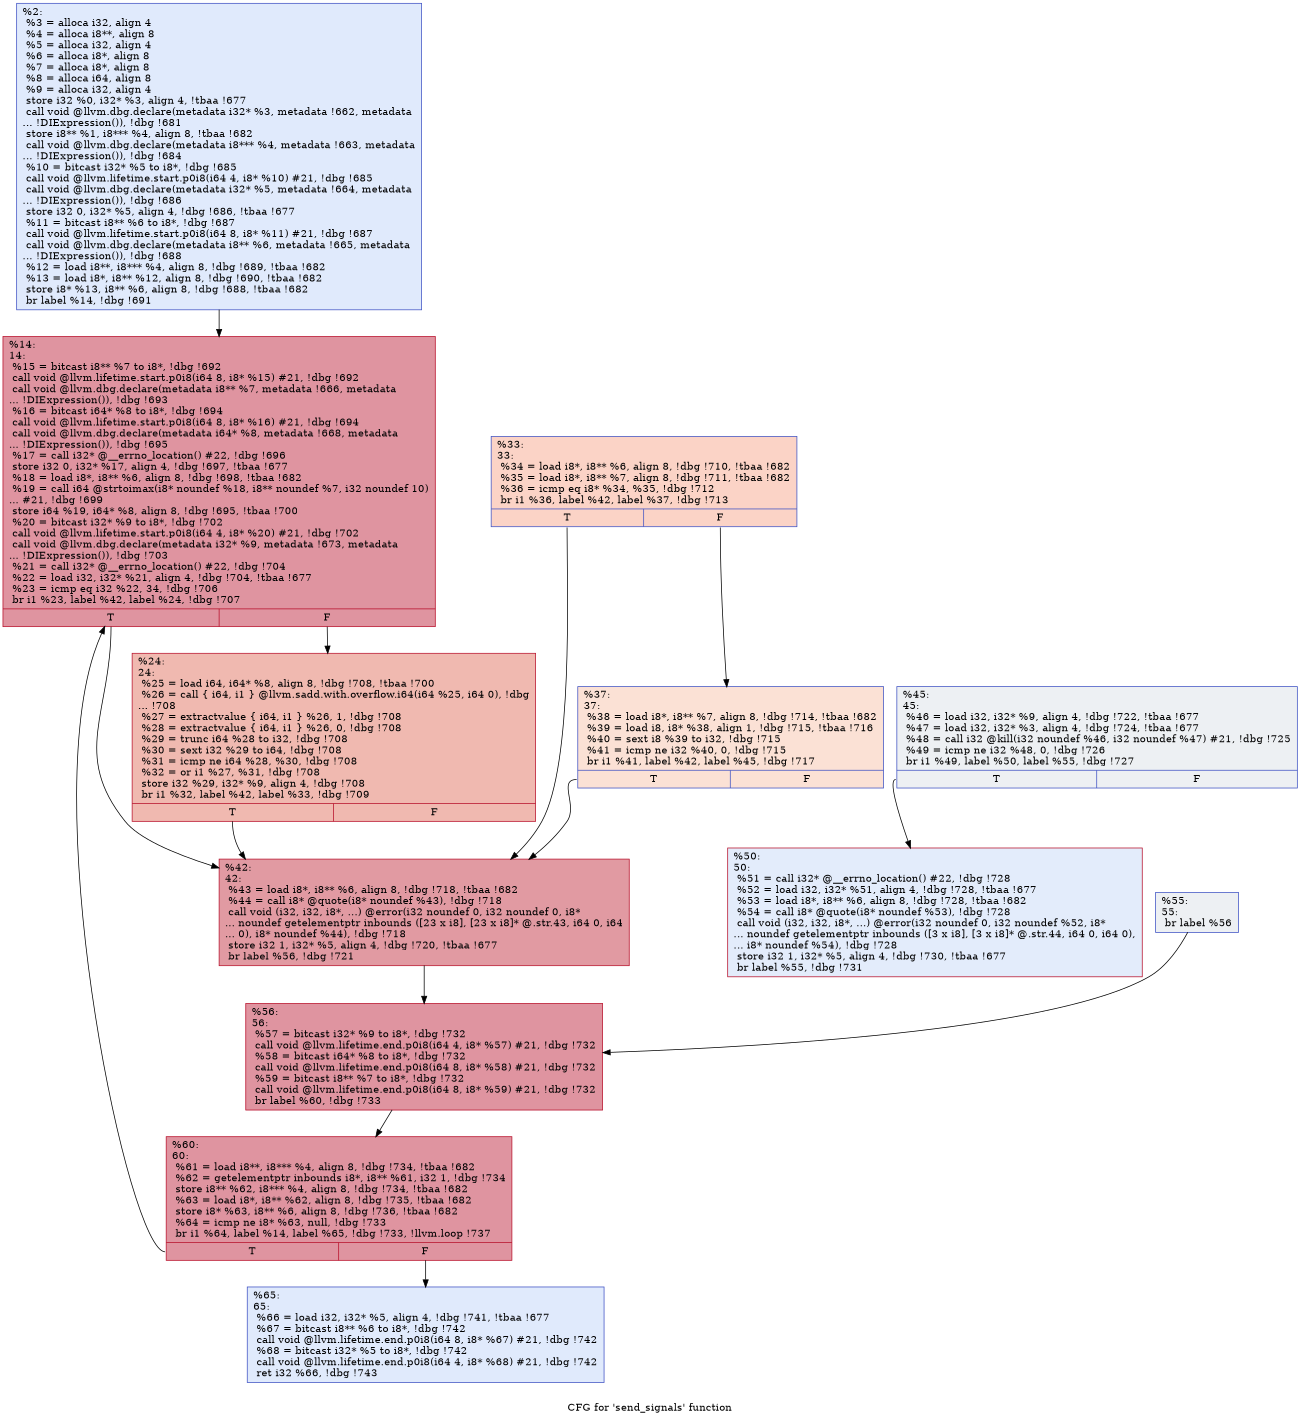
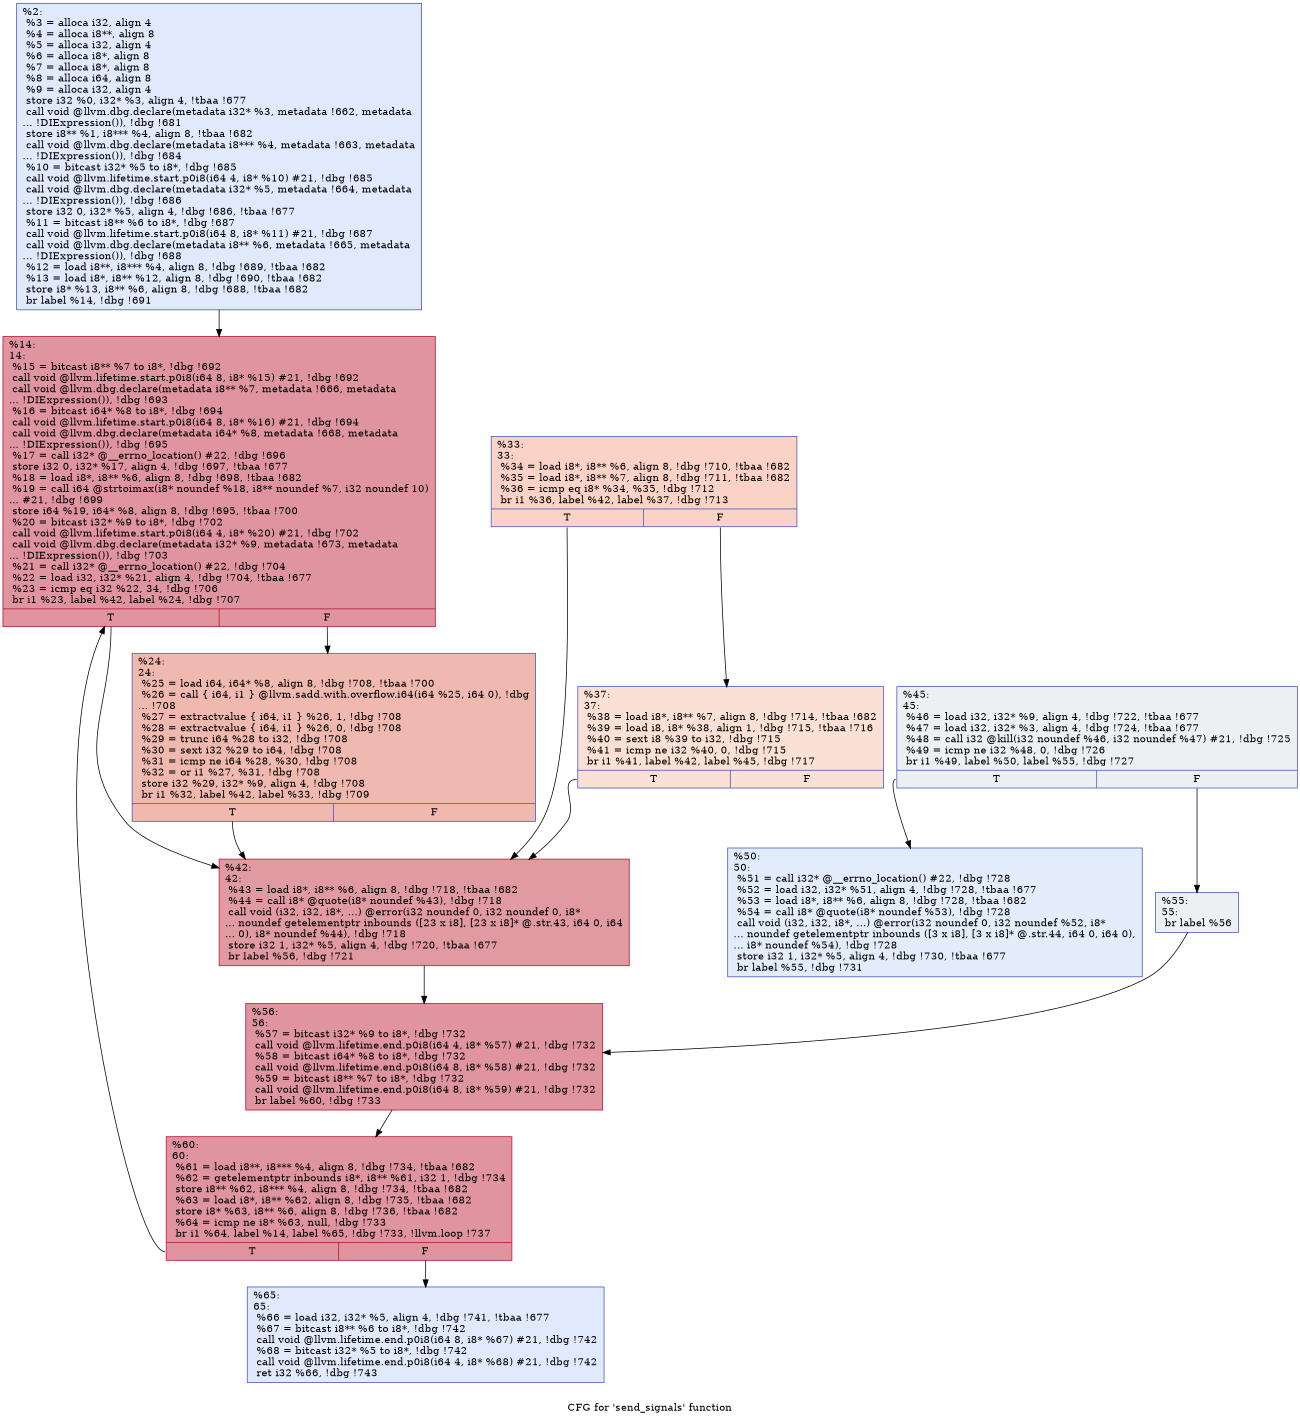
(334, 737) -> (334, 737)
none -> (1197, 837)
(935, 912) -> (935, 912)
